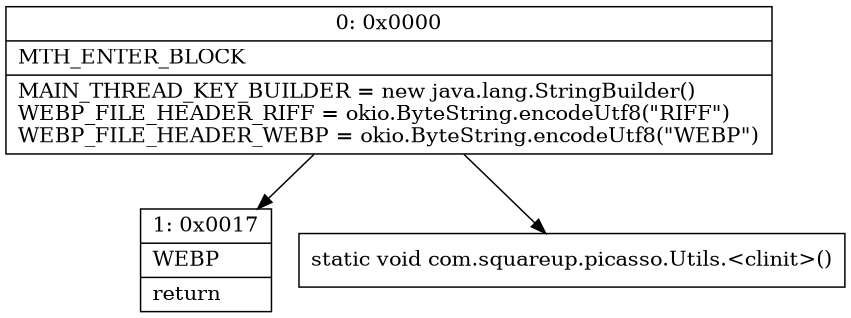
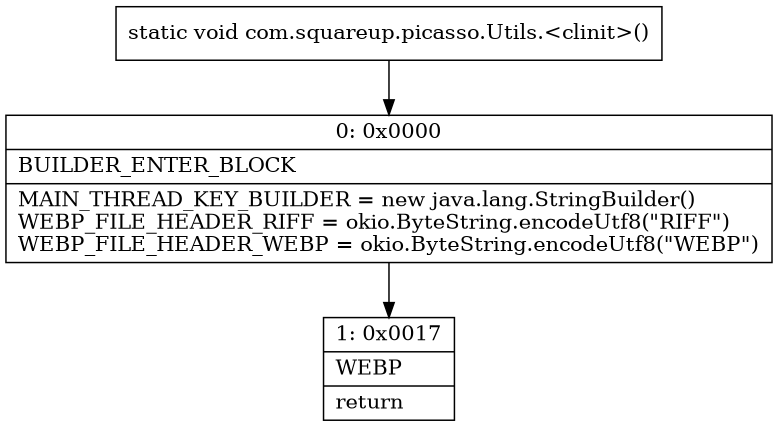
(132, 57) -> (157, 166)
(499, 189) -> (389, 80)
